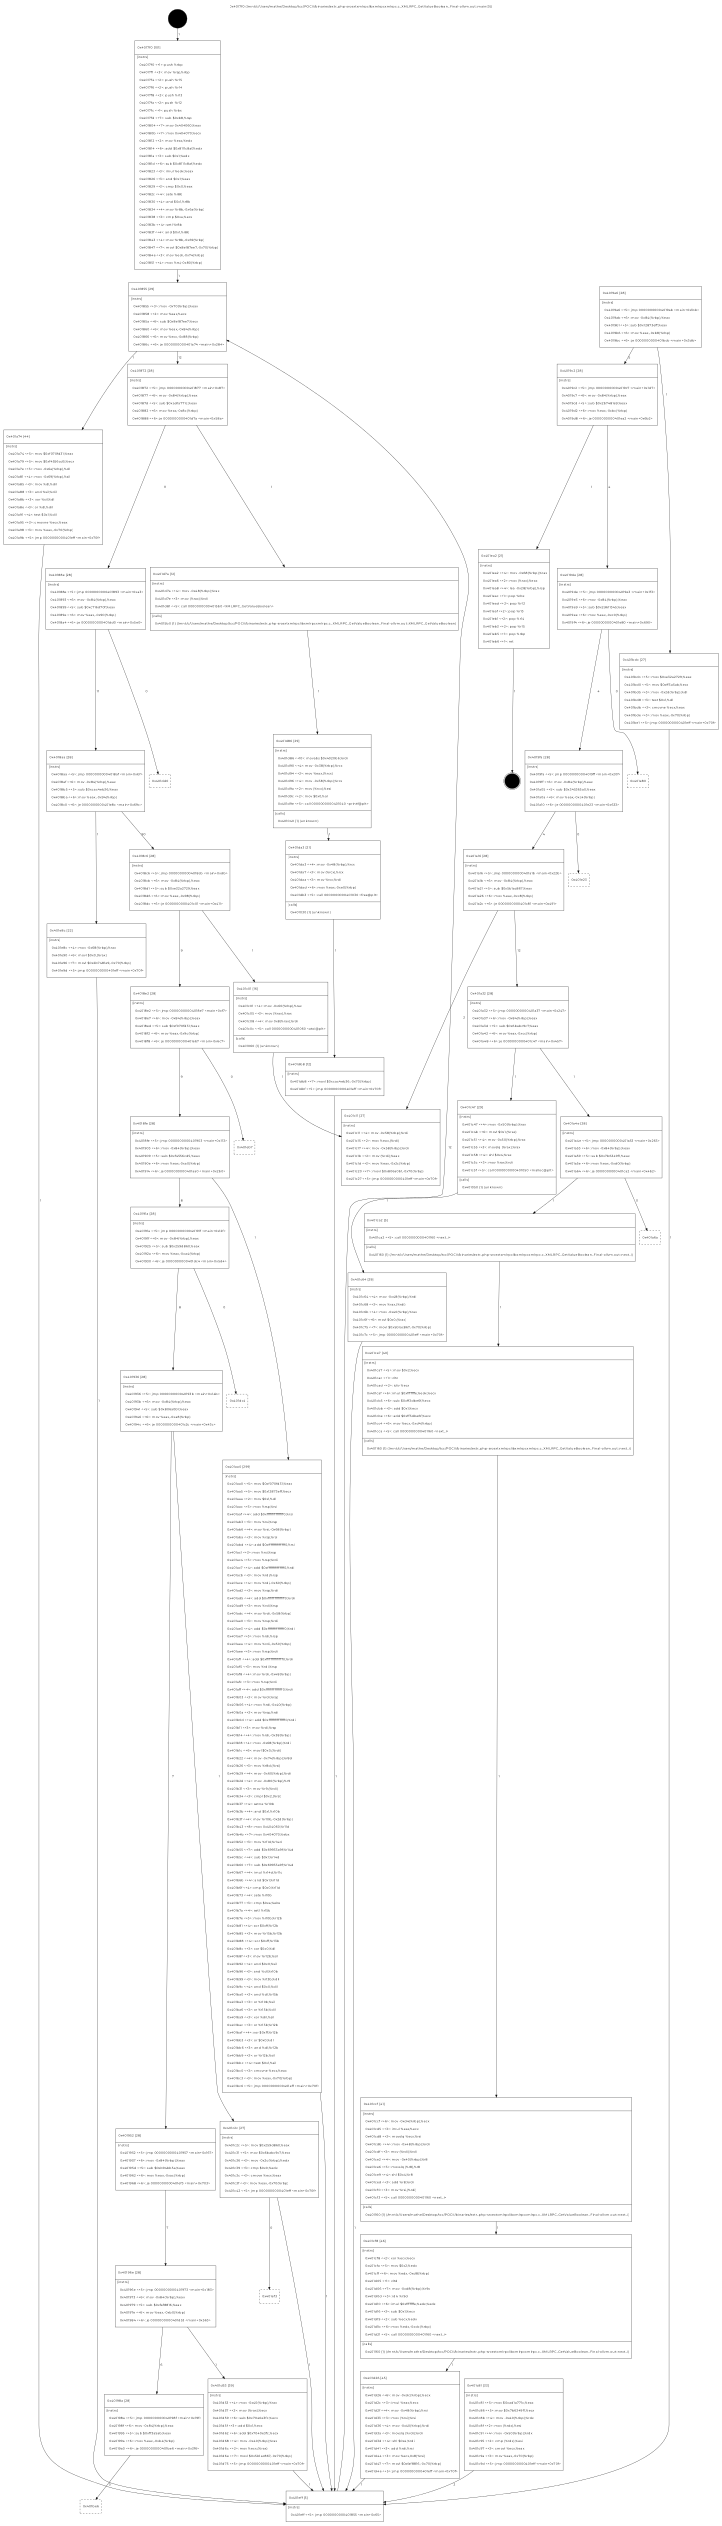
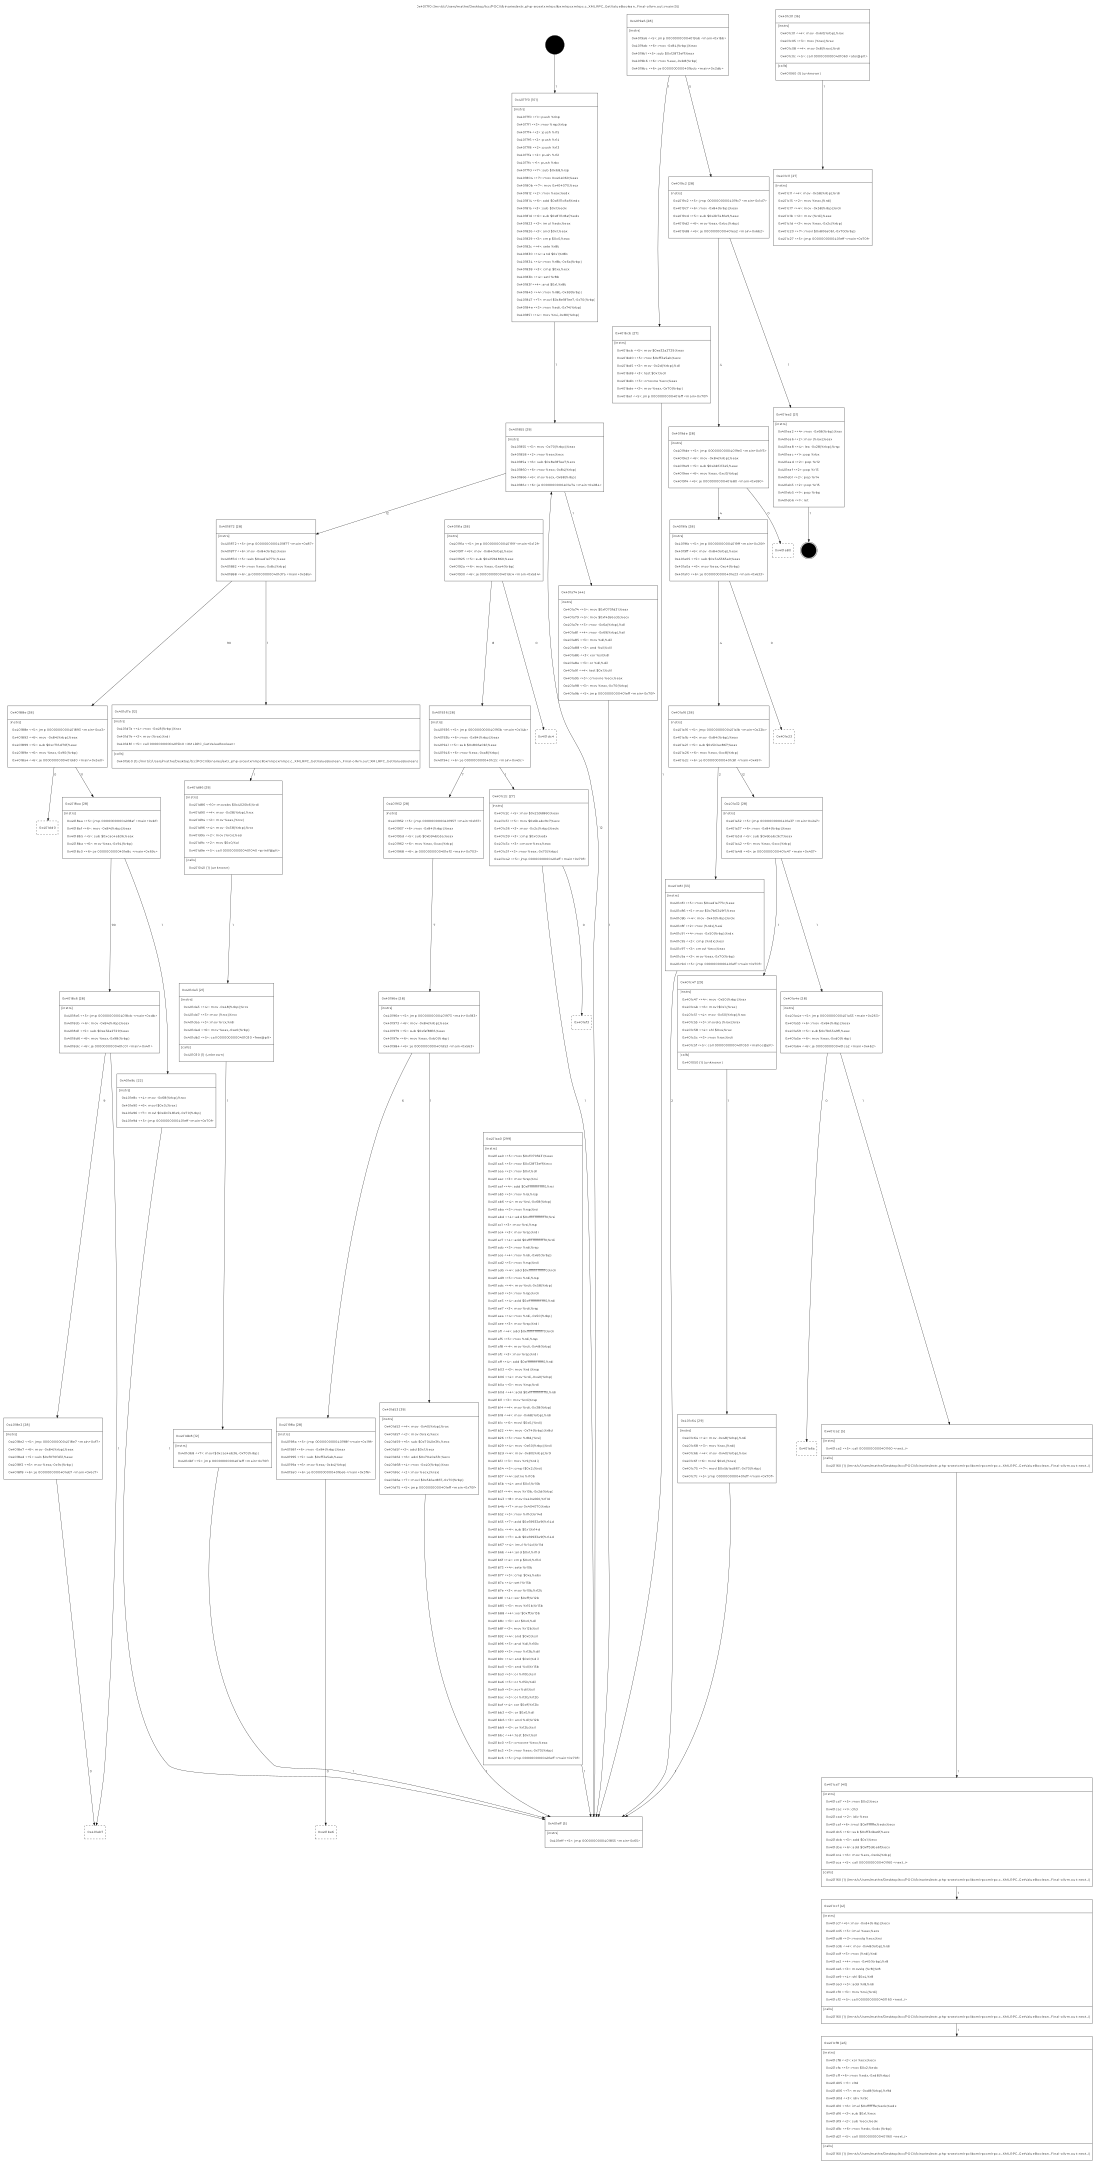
(165, 487) -> (229, 643)
(228, 945) -> (117, 1438)
(453, 1003) -> (717, 822)
(180, 1147) -> none
(410, 2425) -> none
